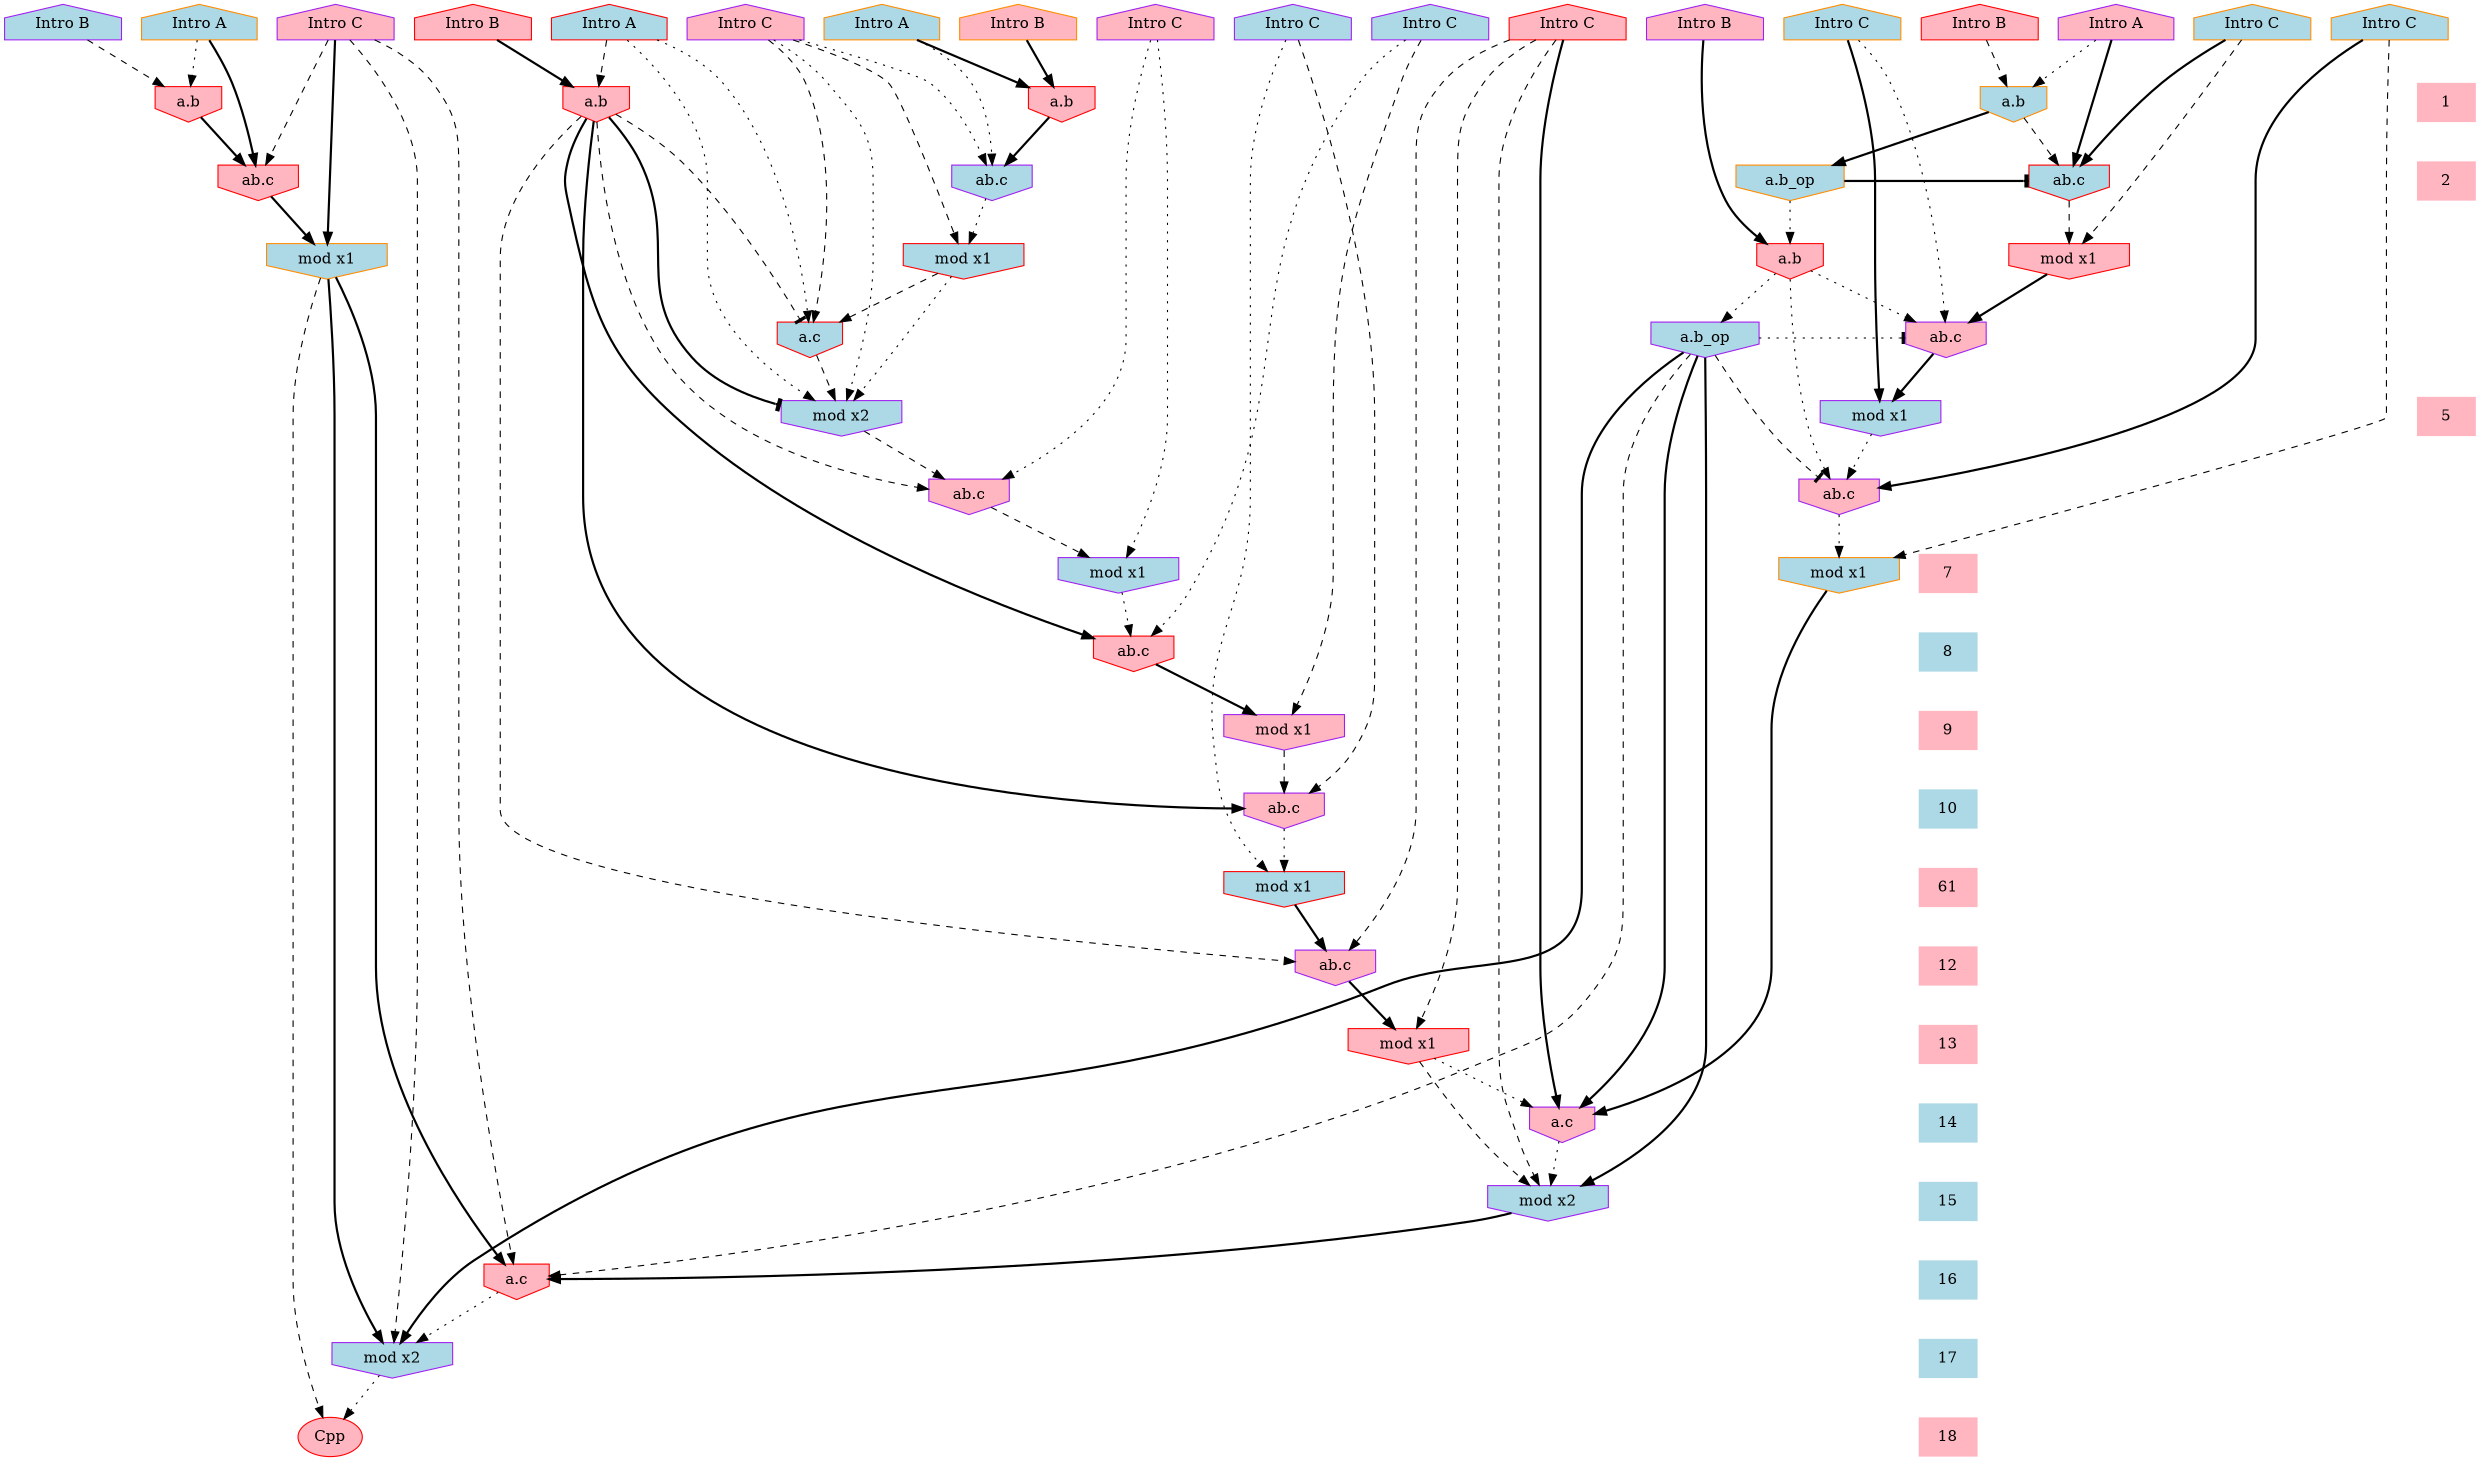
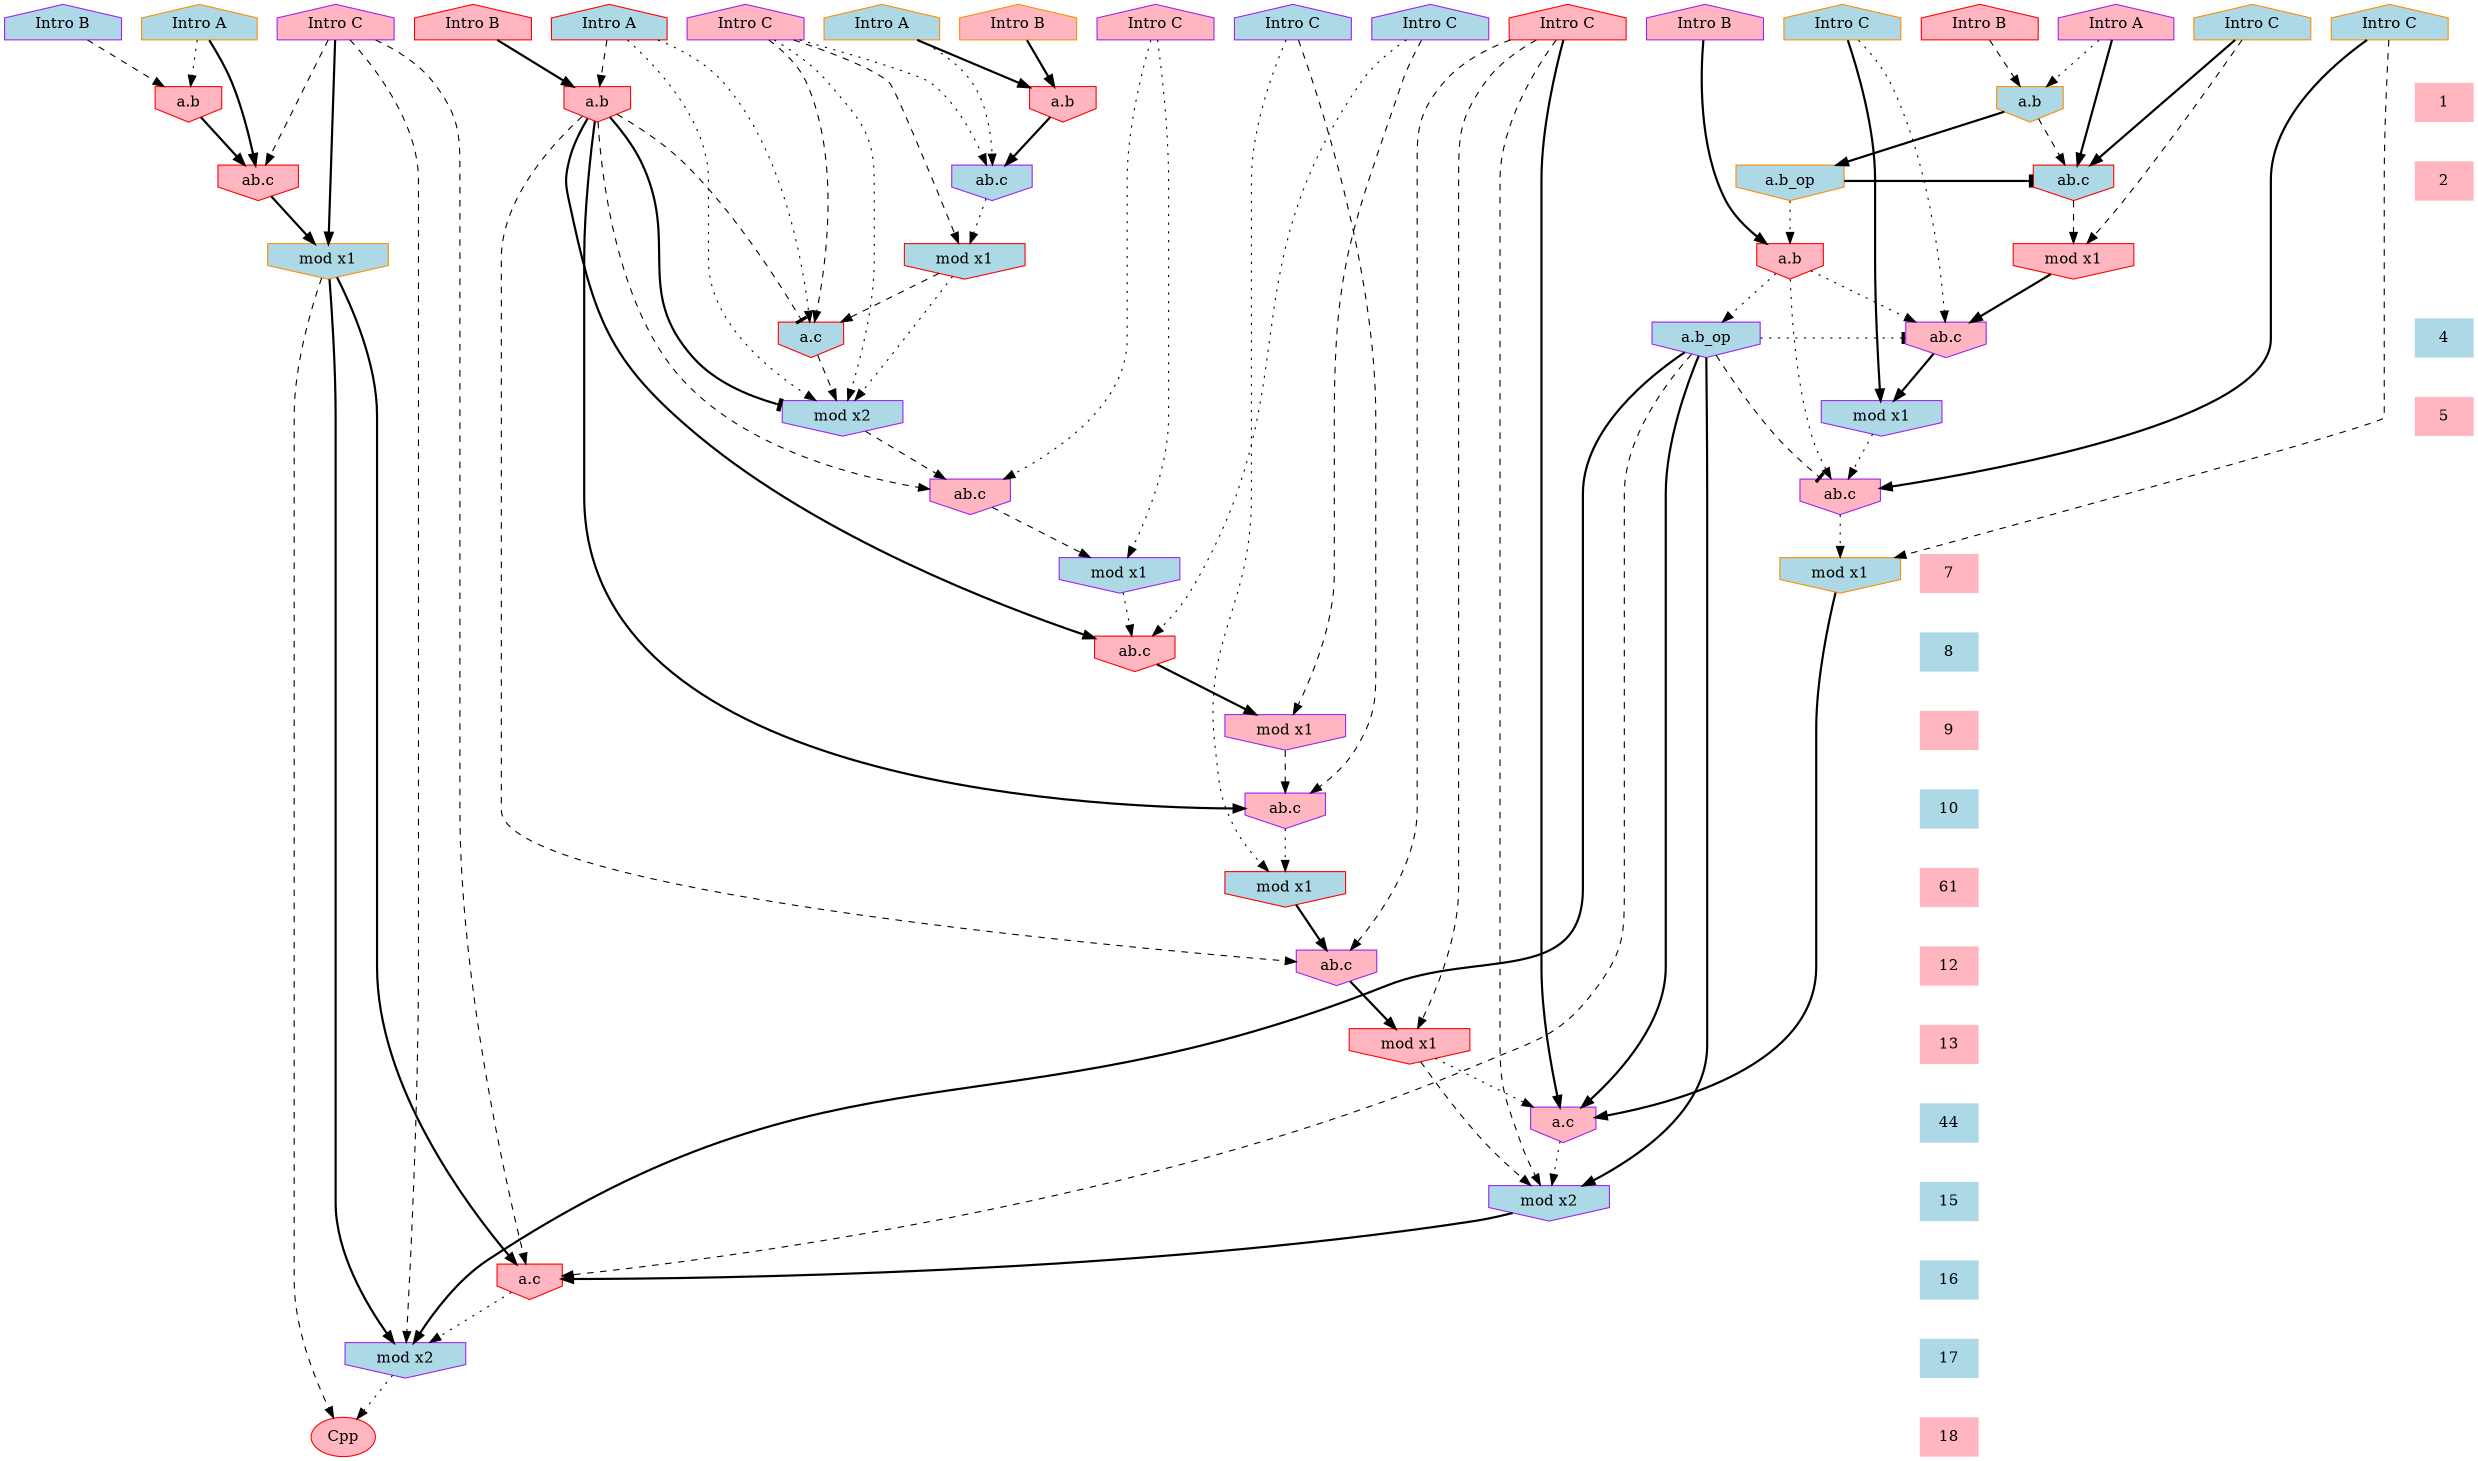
none -> (2444, 338)
(1948, 1123) -> (1949, 1123)
